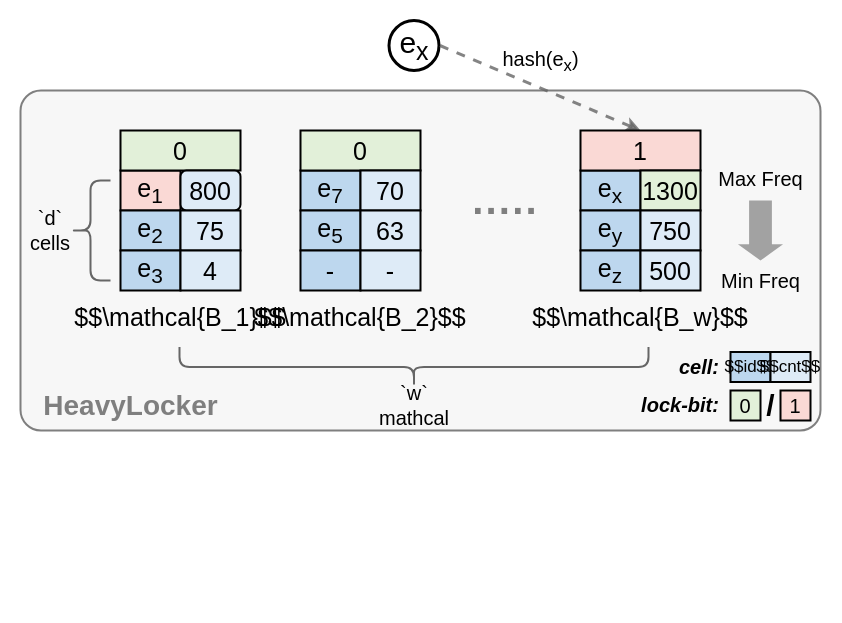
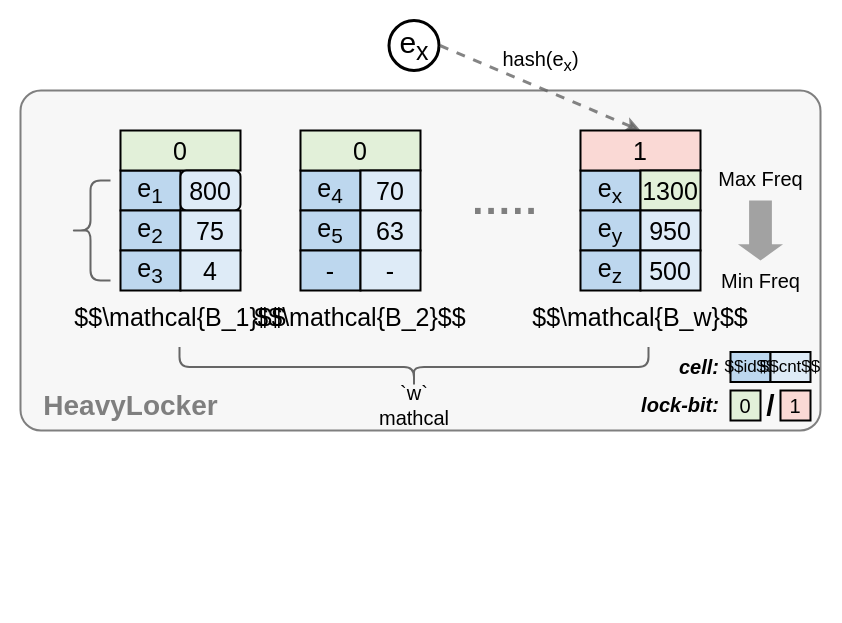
(151, 191) -> (151, 191)
(331, 191) -> (331, 191)
(51, 231) -> none
(671, 231) -> (671, 231)
